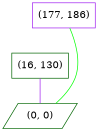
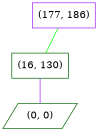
(77, 69) -> (52, 41)
